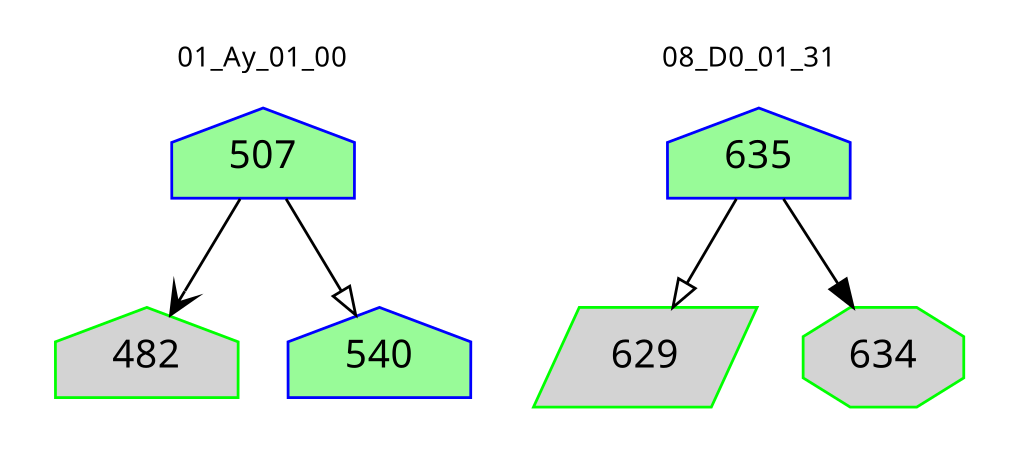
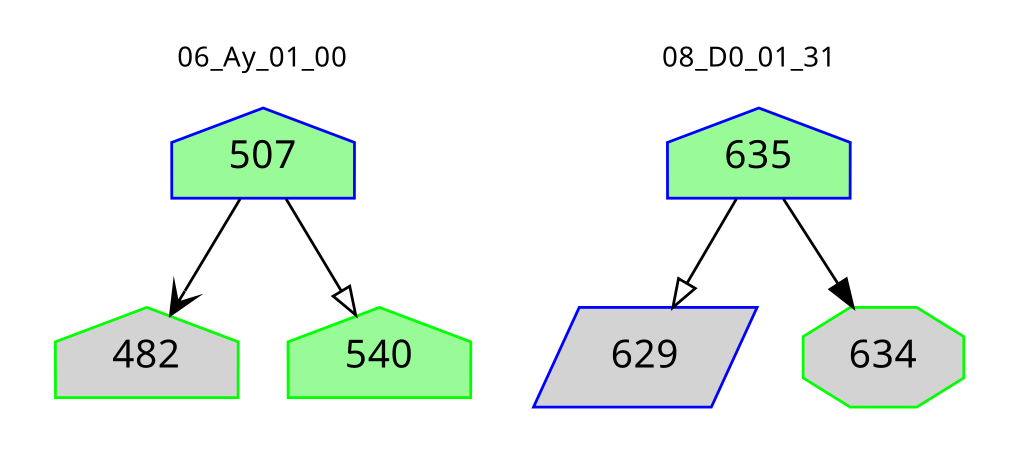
(263, 60) -> (263, 60)
(379, 357) -> (379, 357)
(645, 357) -> (645, 357)
